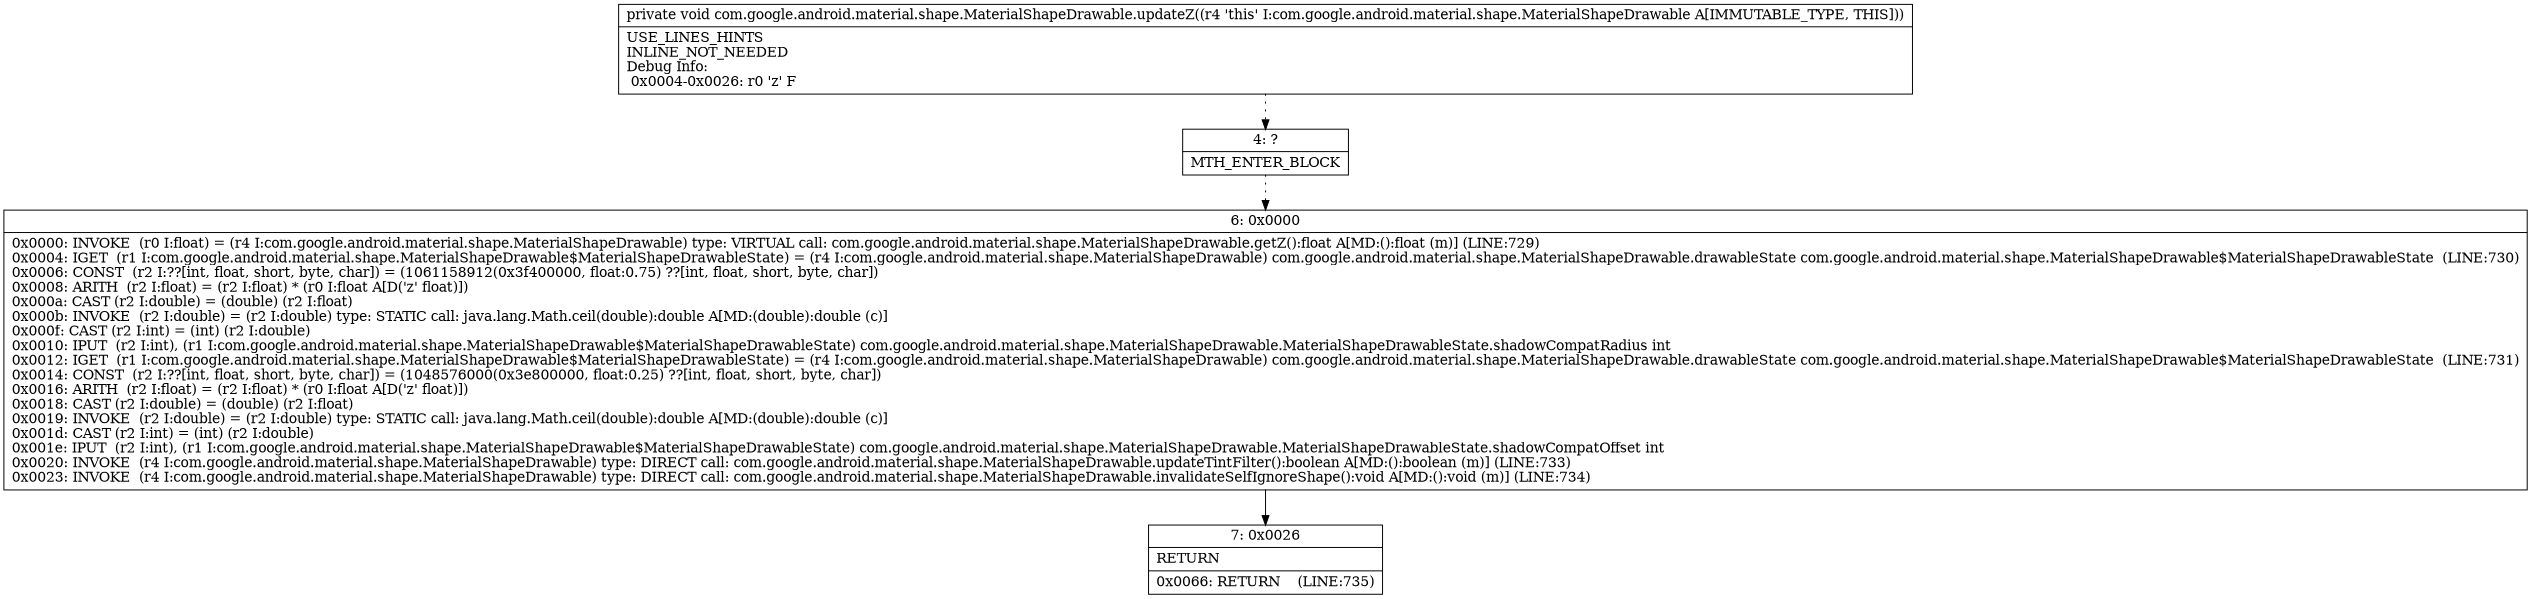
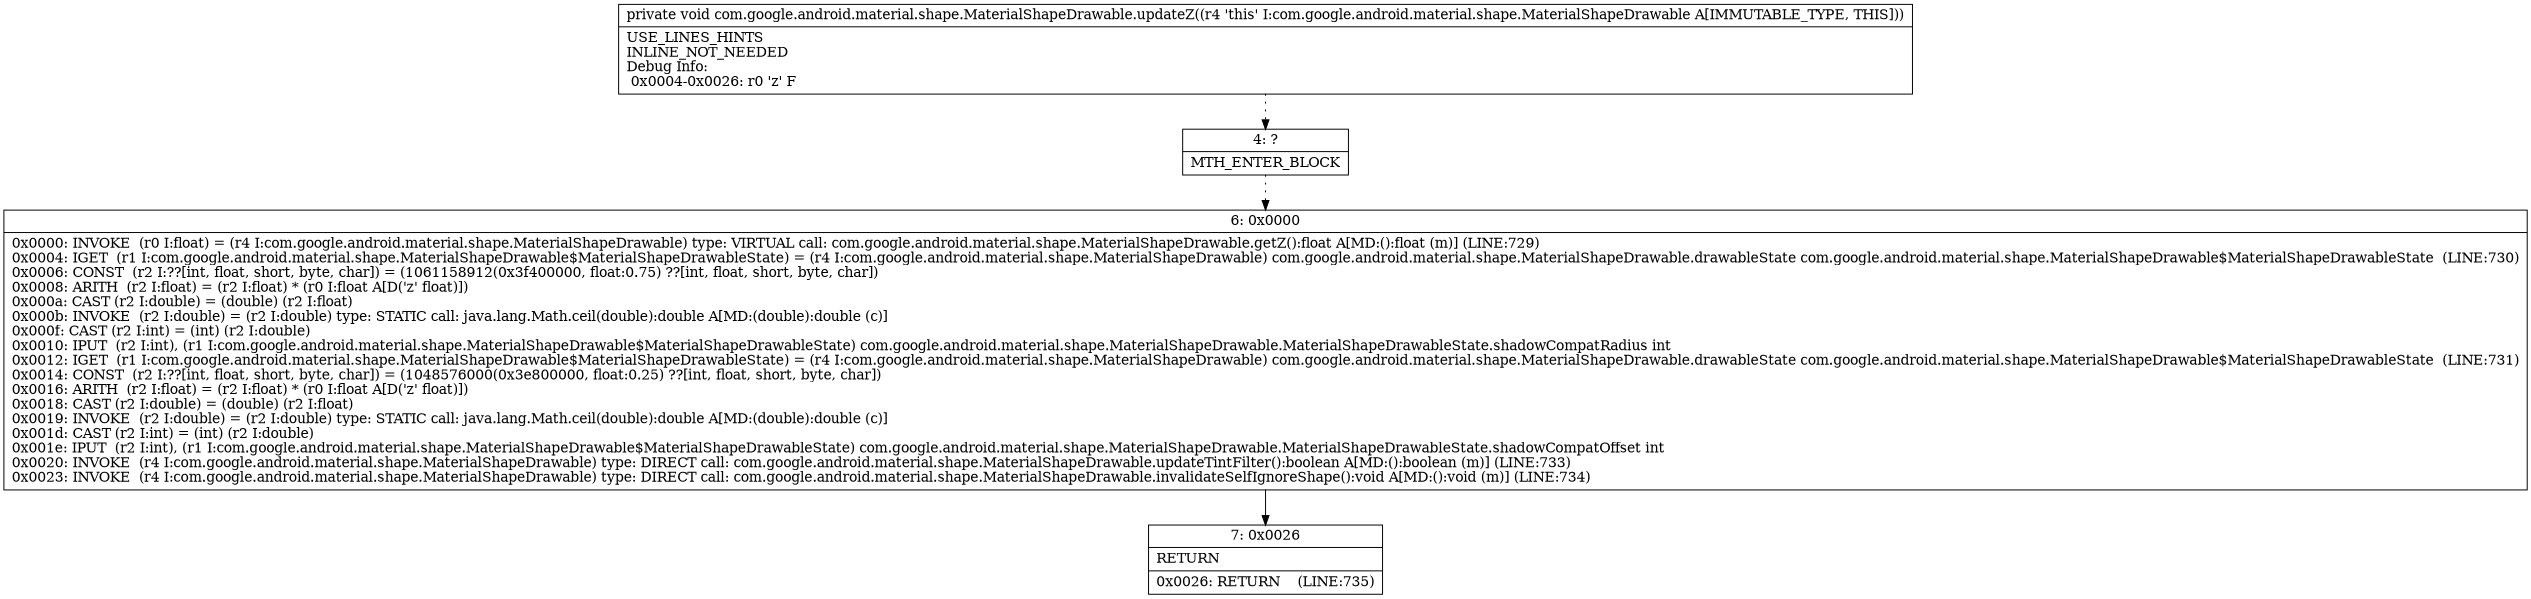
(1266, 582) -> (1266, 582)
